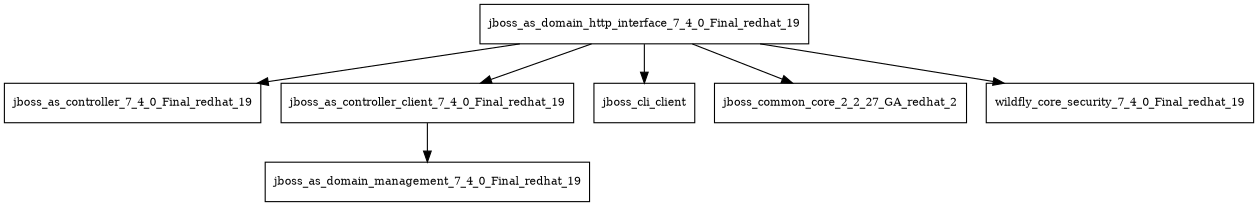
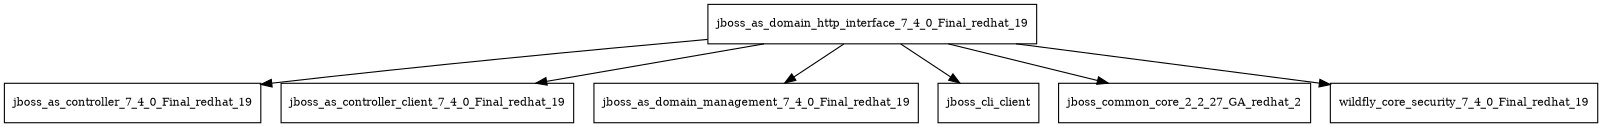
(427, 137) -> (819, 60)
